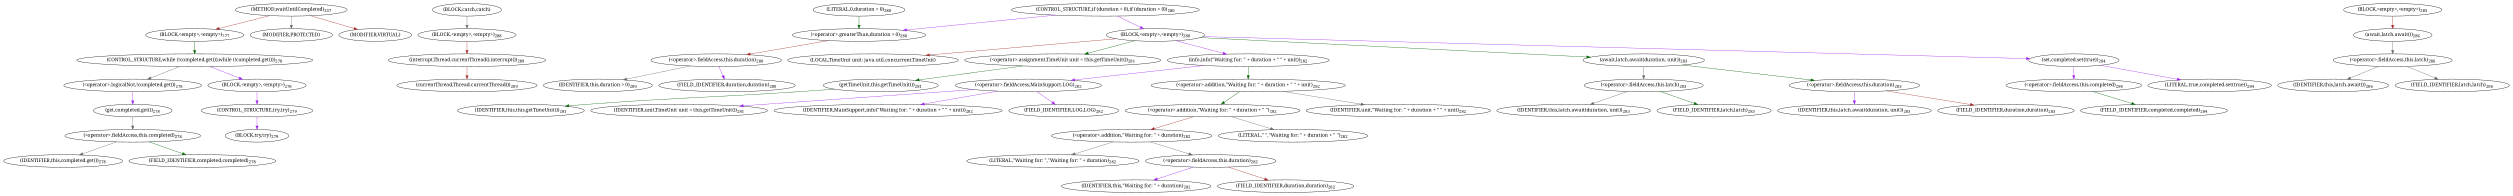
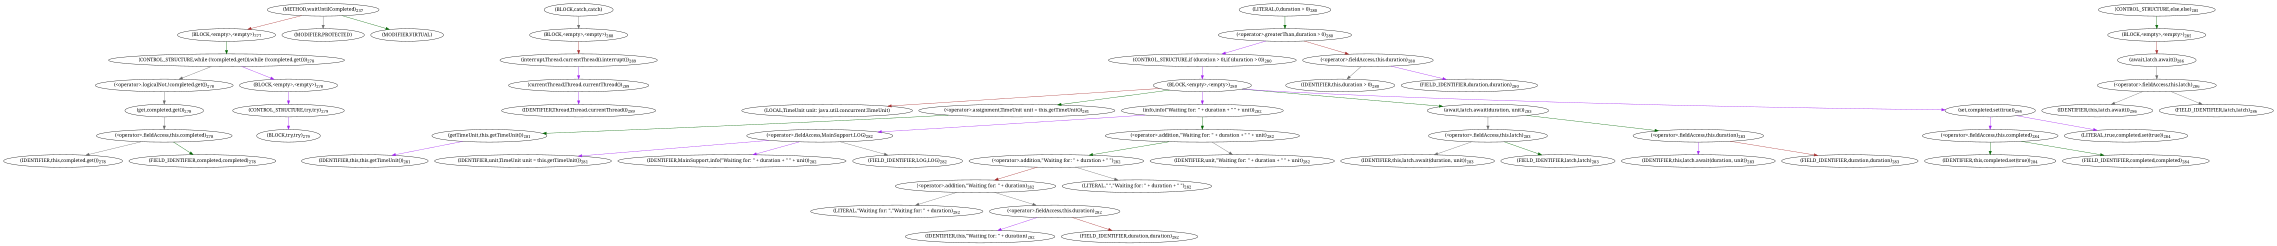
none -> (2157, 10)
(332, 22) -> (364, 22)
(981, 23) -> (1246, 47)
(467, 71) -> (579, 71)
(133, 96) -> (164, 96)
(702, 97) -> (429, 148)
(1045, 97) -> (862, 148)
none -> (579, 111)
none -> (1990, 161)
